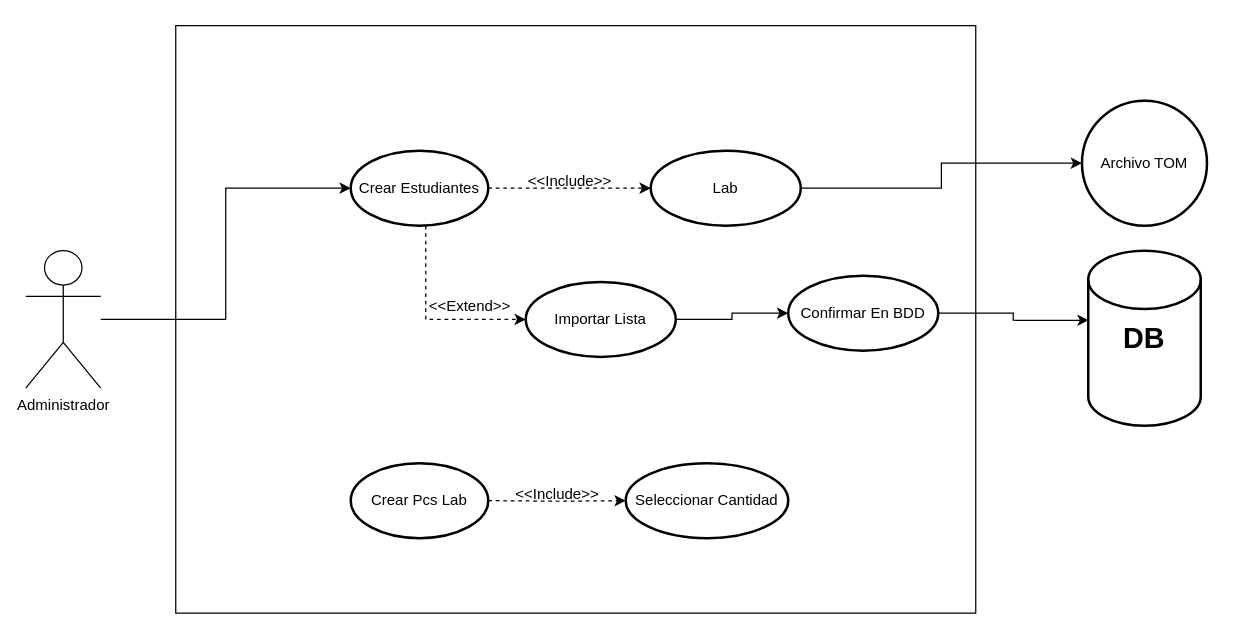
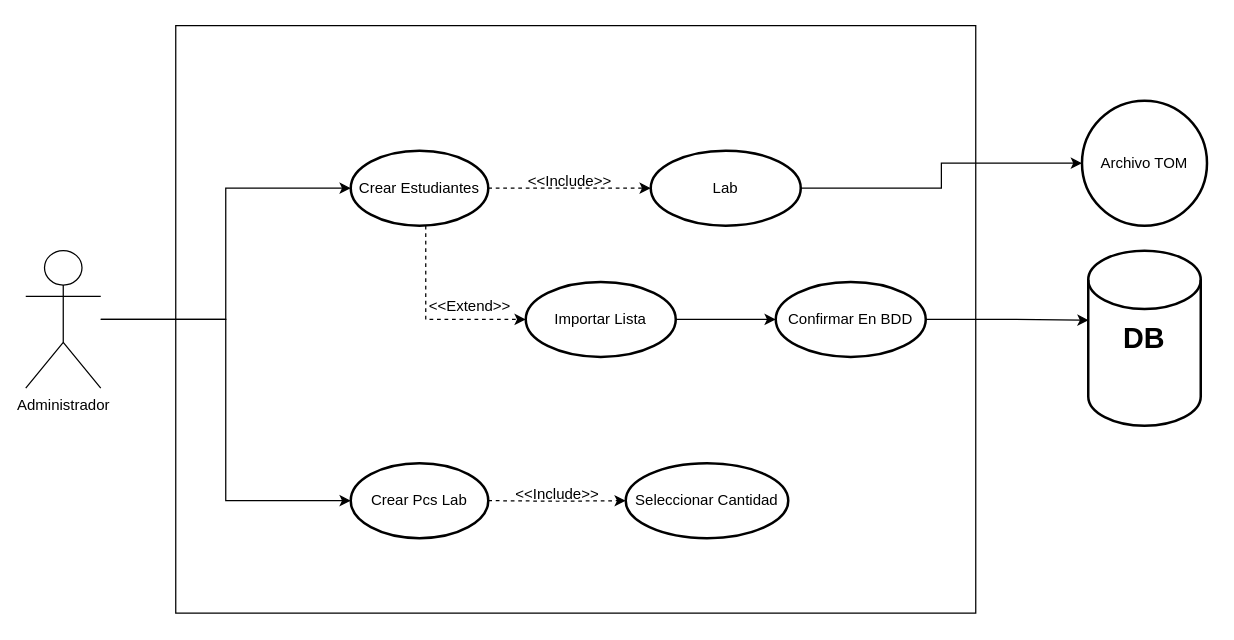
(863, 313) -> (851, 319)
none -> (226, 469)
